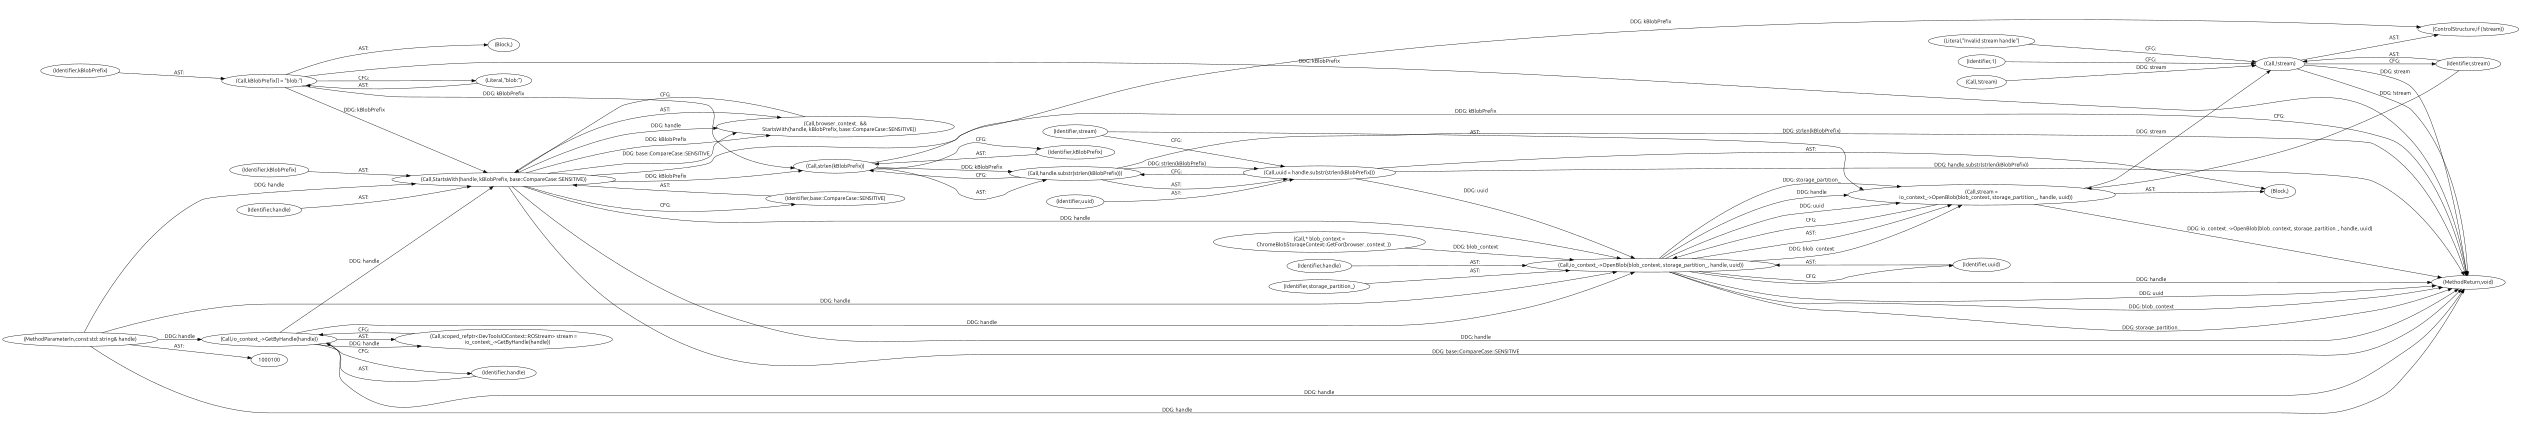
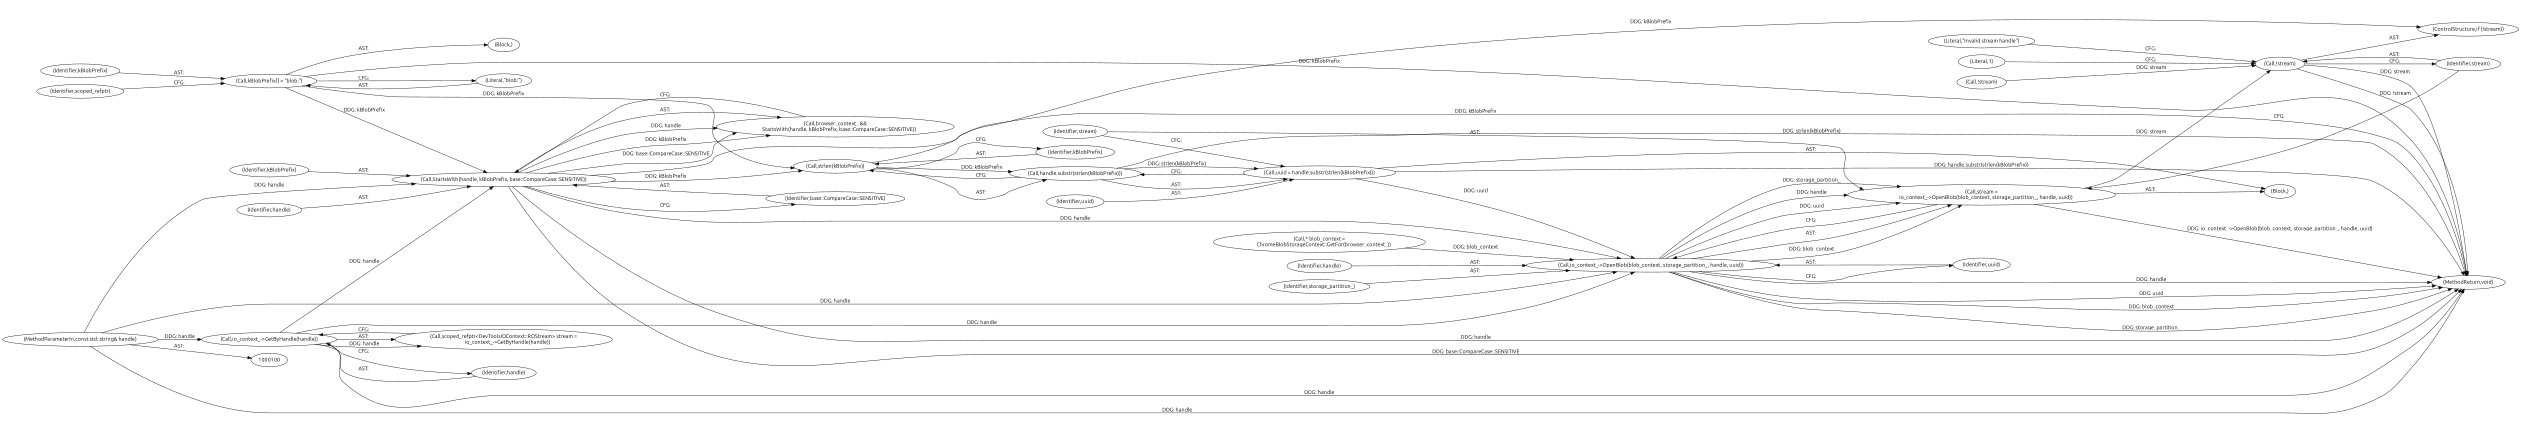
(1982, 62) -> (1982, 62)
none -> (80, 91)
